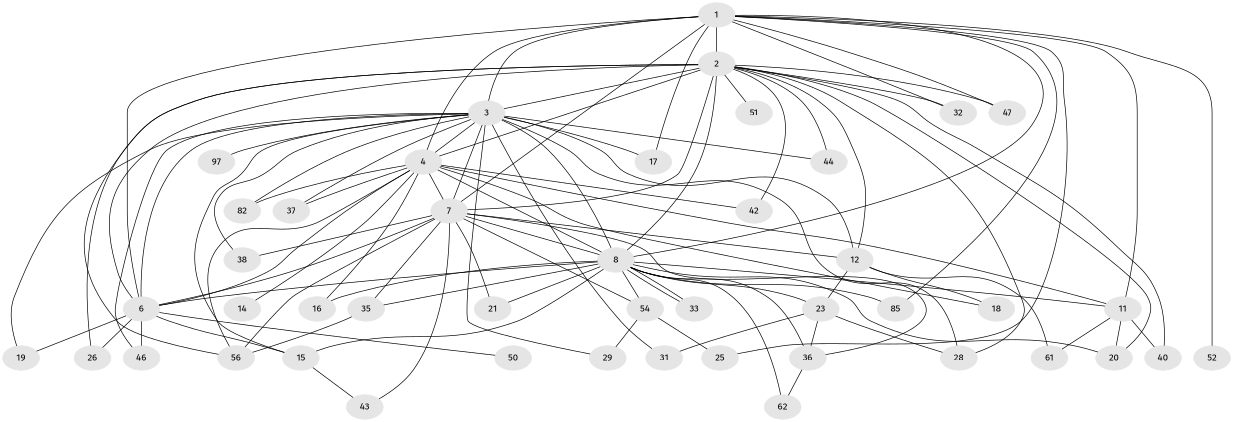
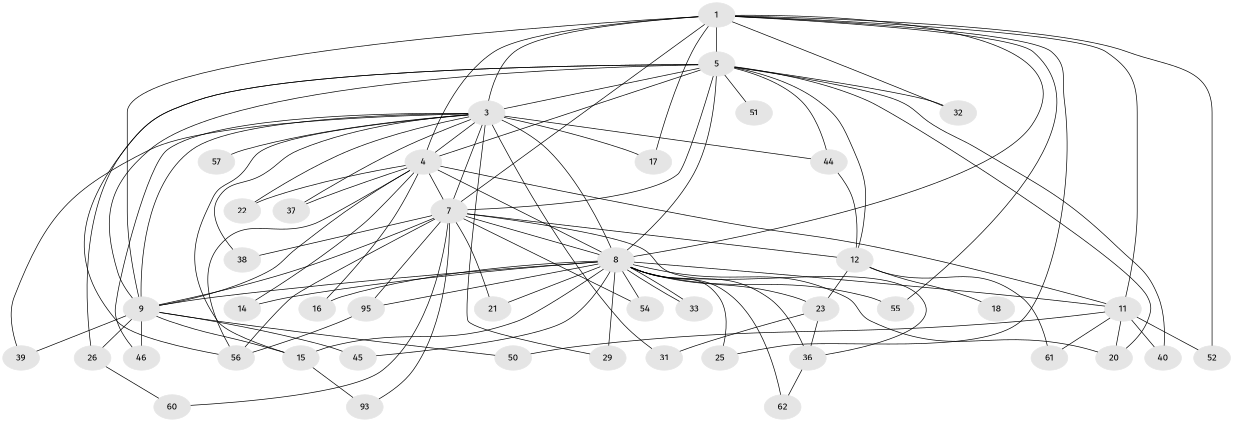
(717, 64) -> (717, 64)
(1007, 113) -> none
(216, 162) -> (216, 162)
(649, 180) -> (854, 204)
(242, 211) -> (242, 211)
(754, 211) -> none
(705, 251) -> none
none -> (369, 285)
(142, 309) -> (142, 309)
(366, 309) -> (366, 309)
(896, 309) -> (896, 309)
none -> (832, 331)
(626, 333) -> (612, 303)
(683, 334) -> (711, 288)
none -> (1169, 334)
(21, 358) -> (21, 358)
none -> (358, 358)
(959, 358) -> none
none -> (172, 407)
(365, 407) -> (365, 407)
